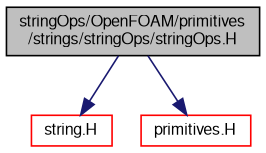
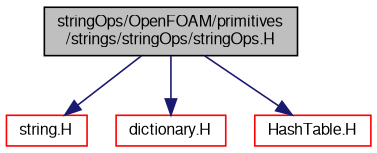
(196, 131) -> (171, 131)
none -> (313, 131)
